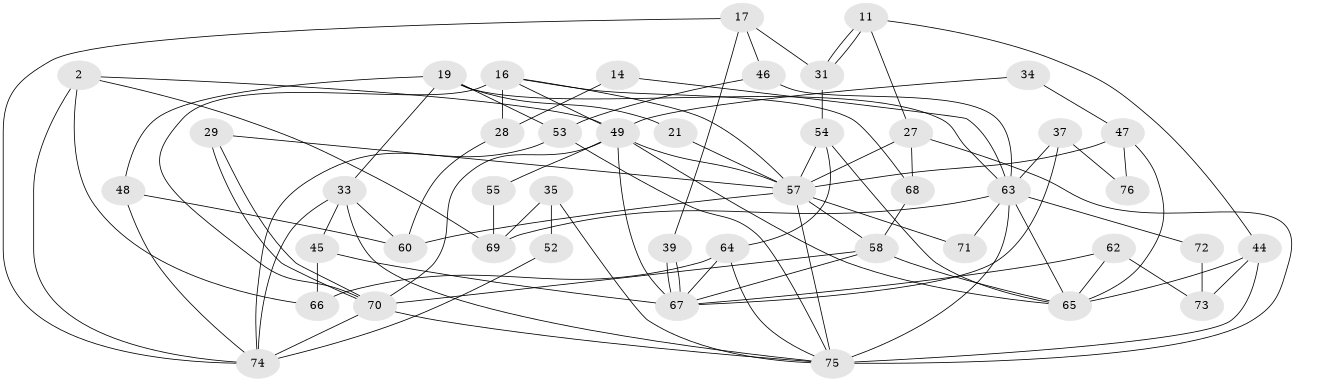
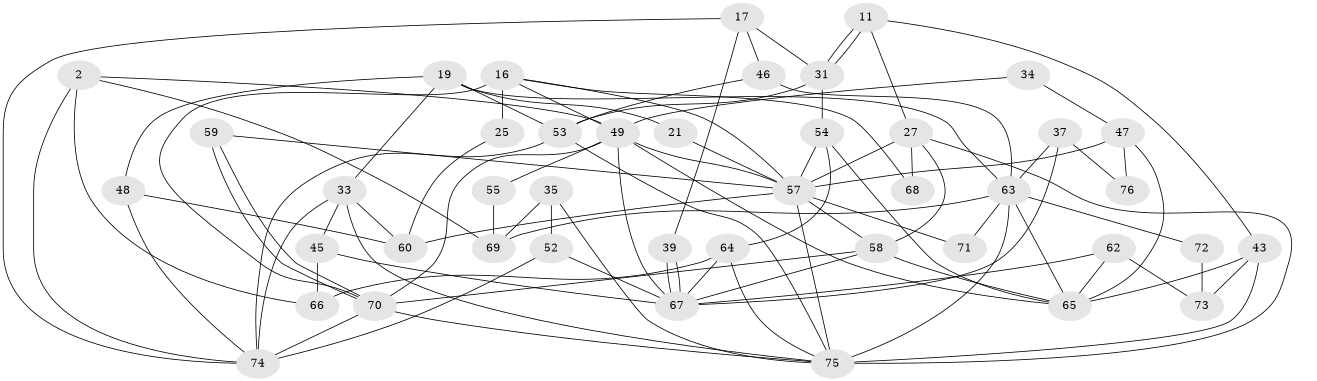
(618, 75) -> none
none -> (691, 104)
(212, 133) -> (212, 133)
(502, 133) -> (502, 133)
(898, 215) -> (944, 199)
(1260, 248) -> (1260, 248)
none -> (601, 271)
